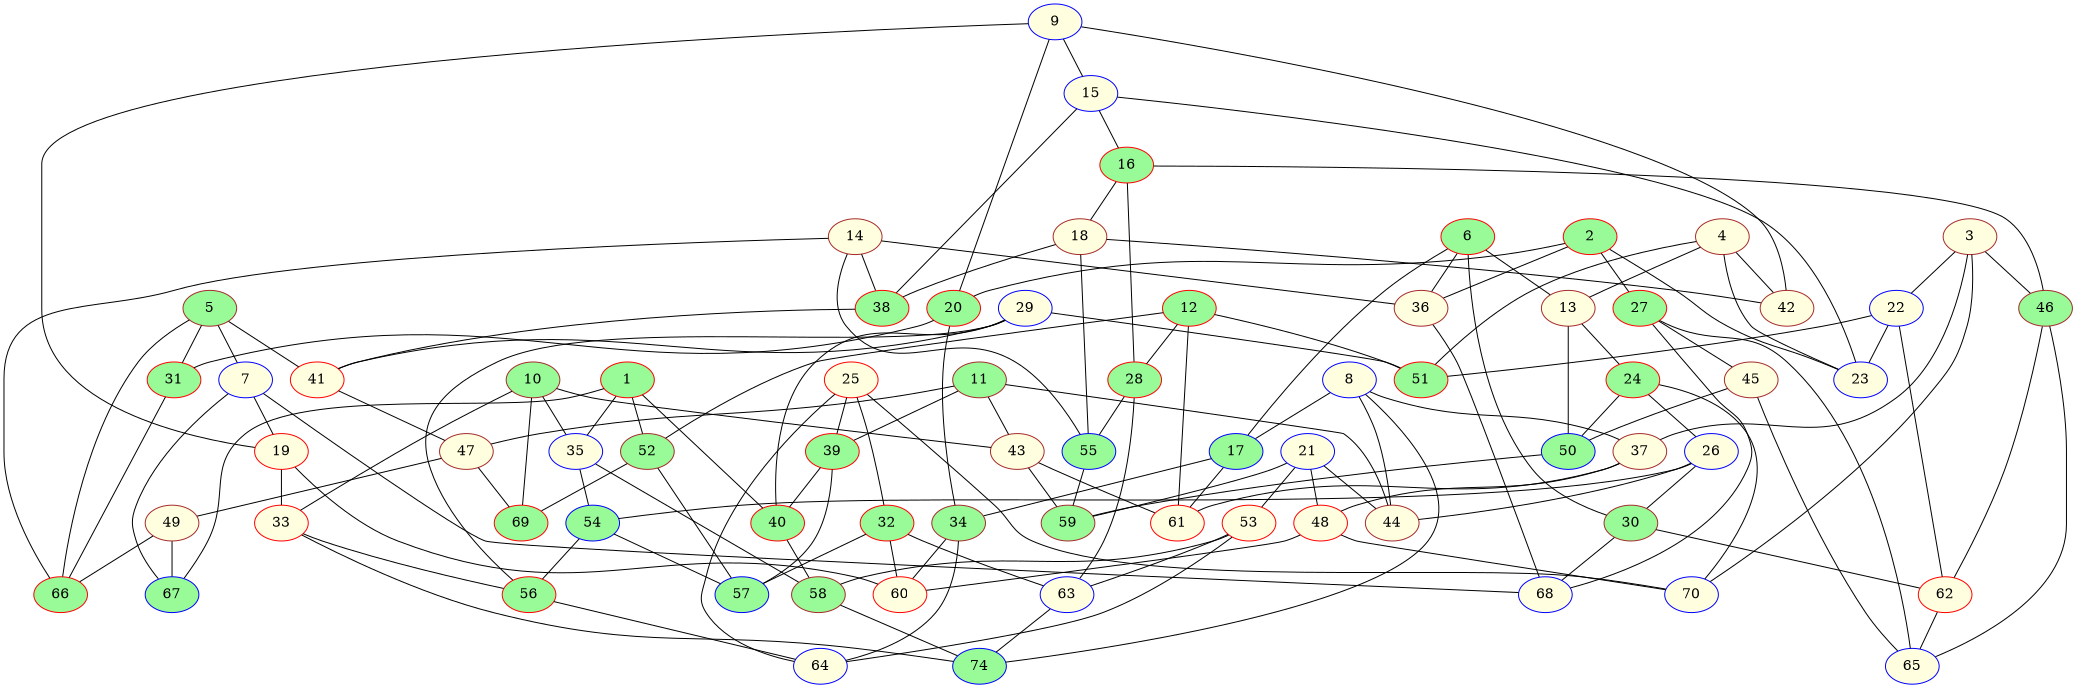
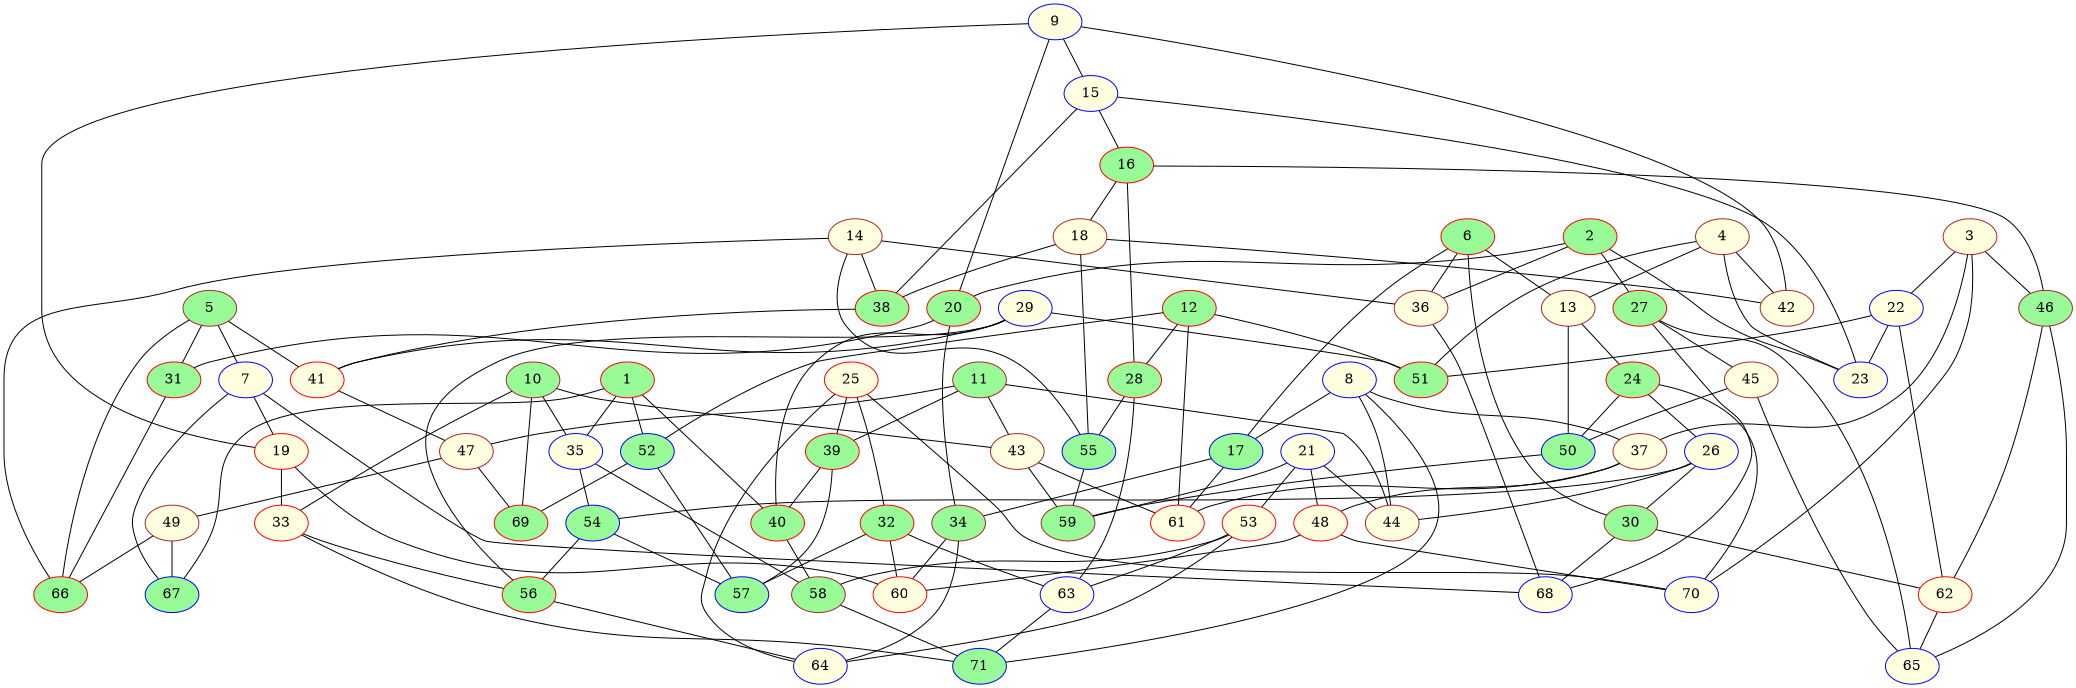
(647, 451) -> (647, 451)
(980, 666) -> (980, 666)
